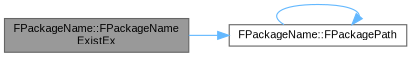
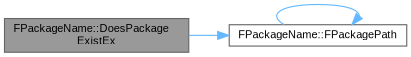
(97, 35) -> (97, 35)
